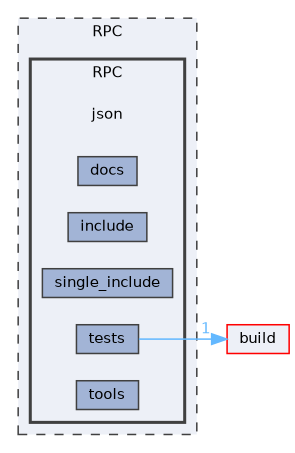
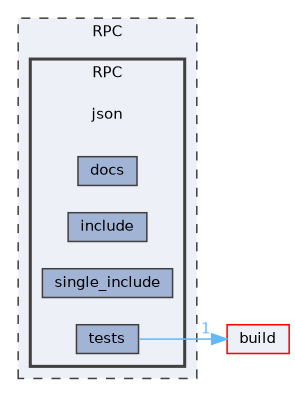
(107, 395) -> none
